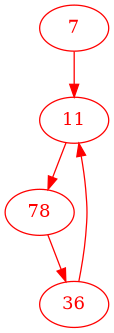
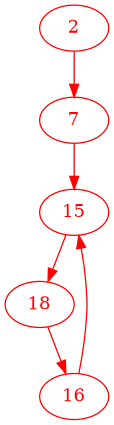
none -> (74, 28)
(74, 120) -> (74, 212)
(40, 212) -> (40, 304)
(74, 304) -> (74, 397)
